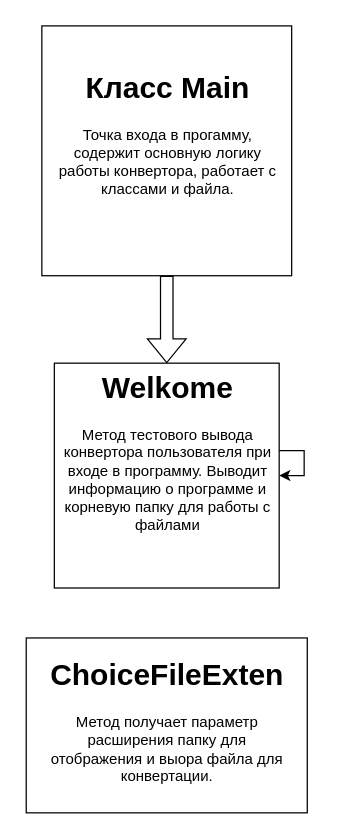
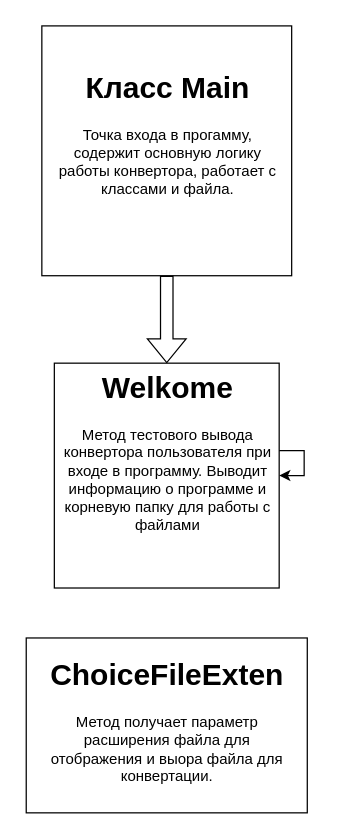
(168, 674) -> (168, 674)
